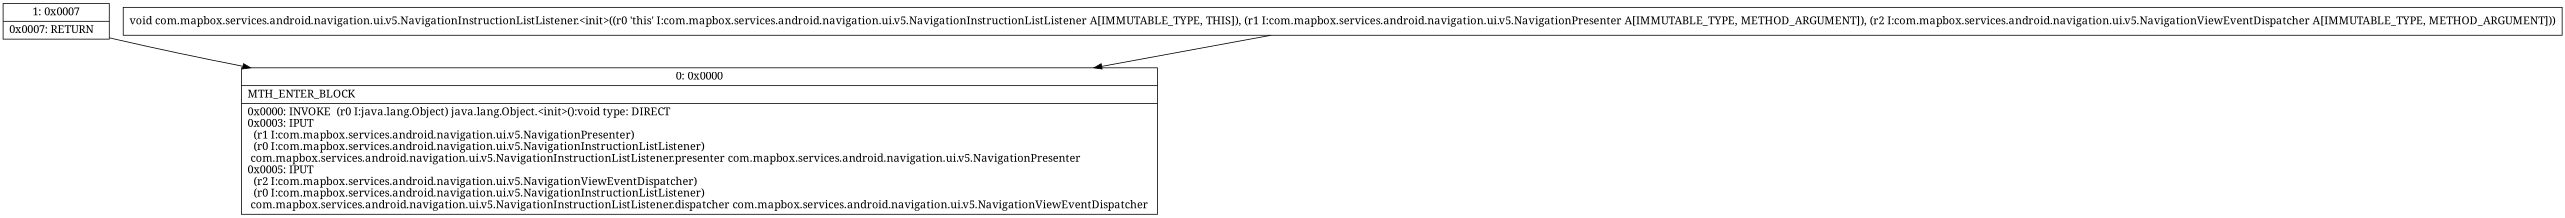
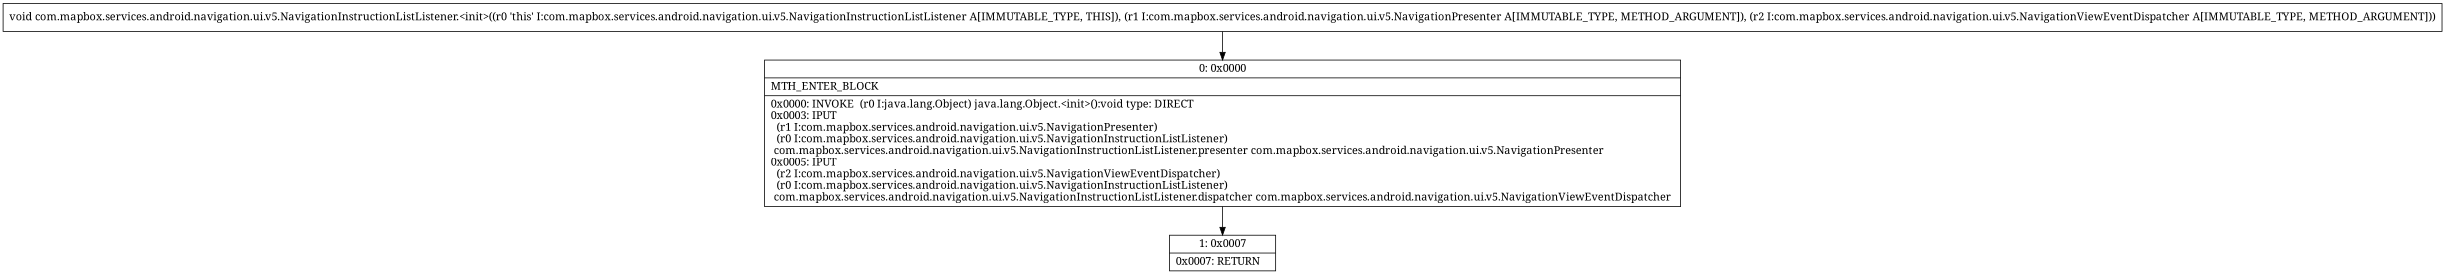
(176, 53) -> (1223, 217)
